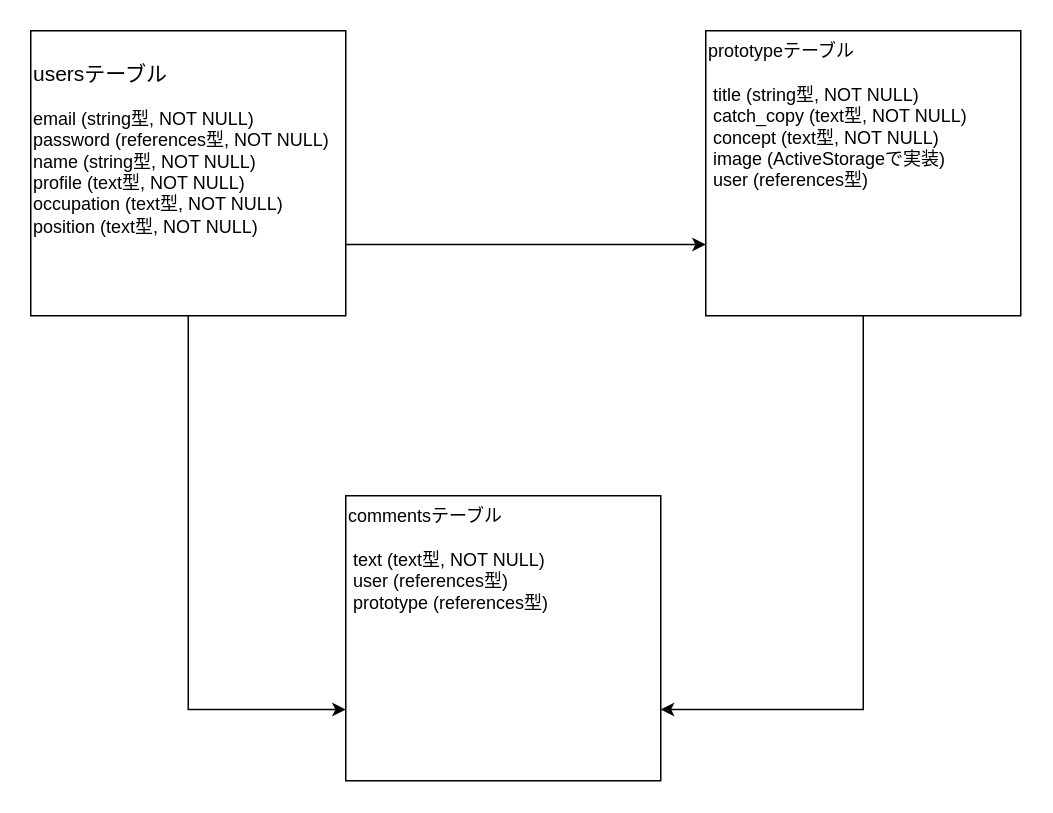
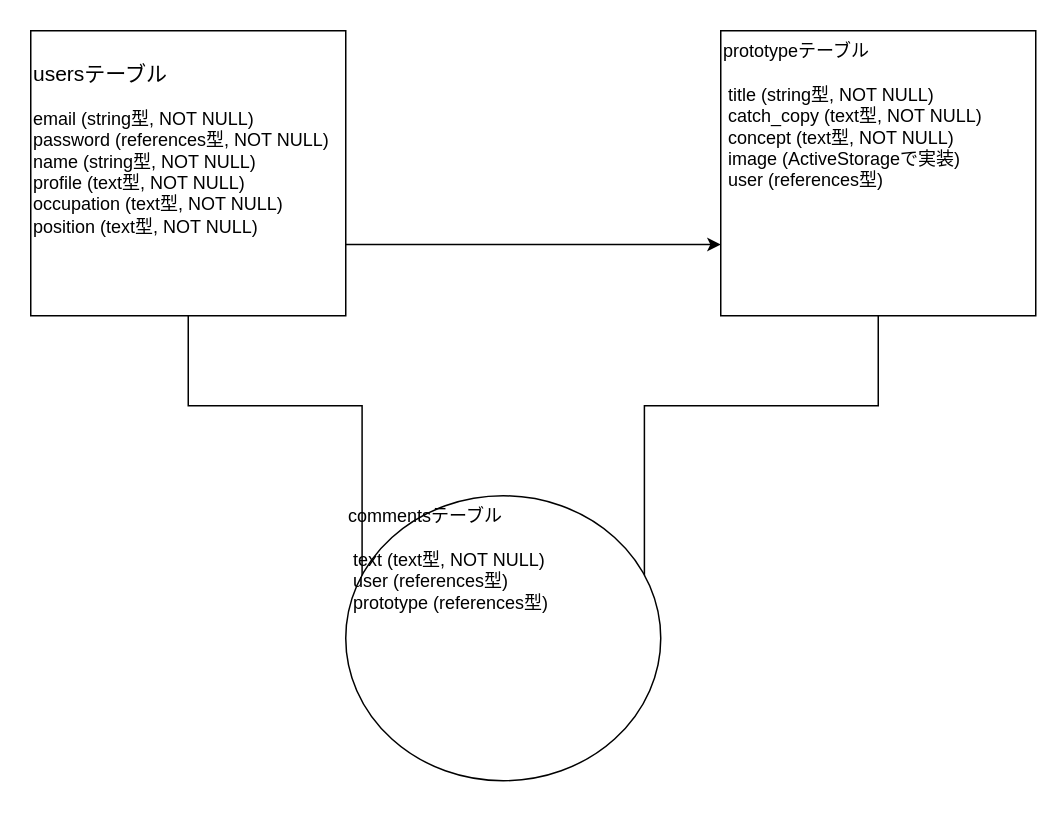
(863, 173) -> (878, 173)
(503, 638) -> (503, 638)
